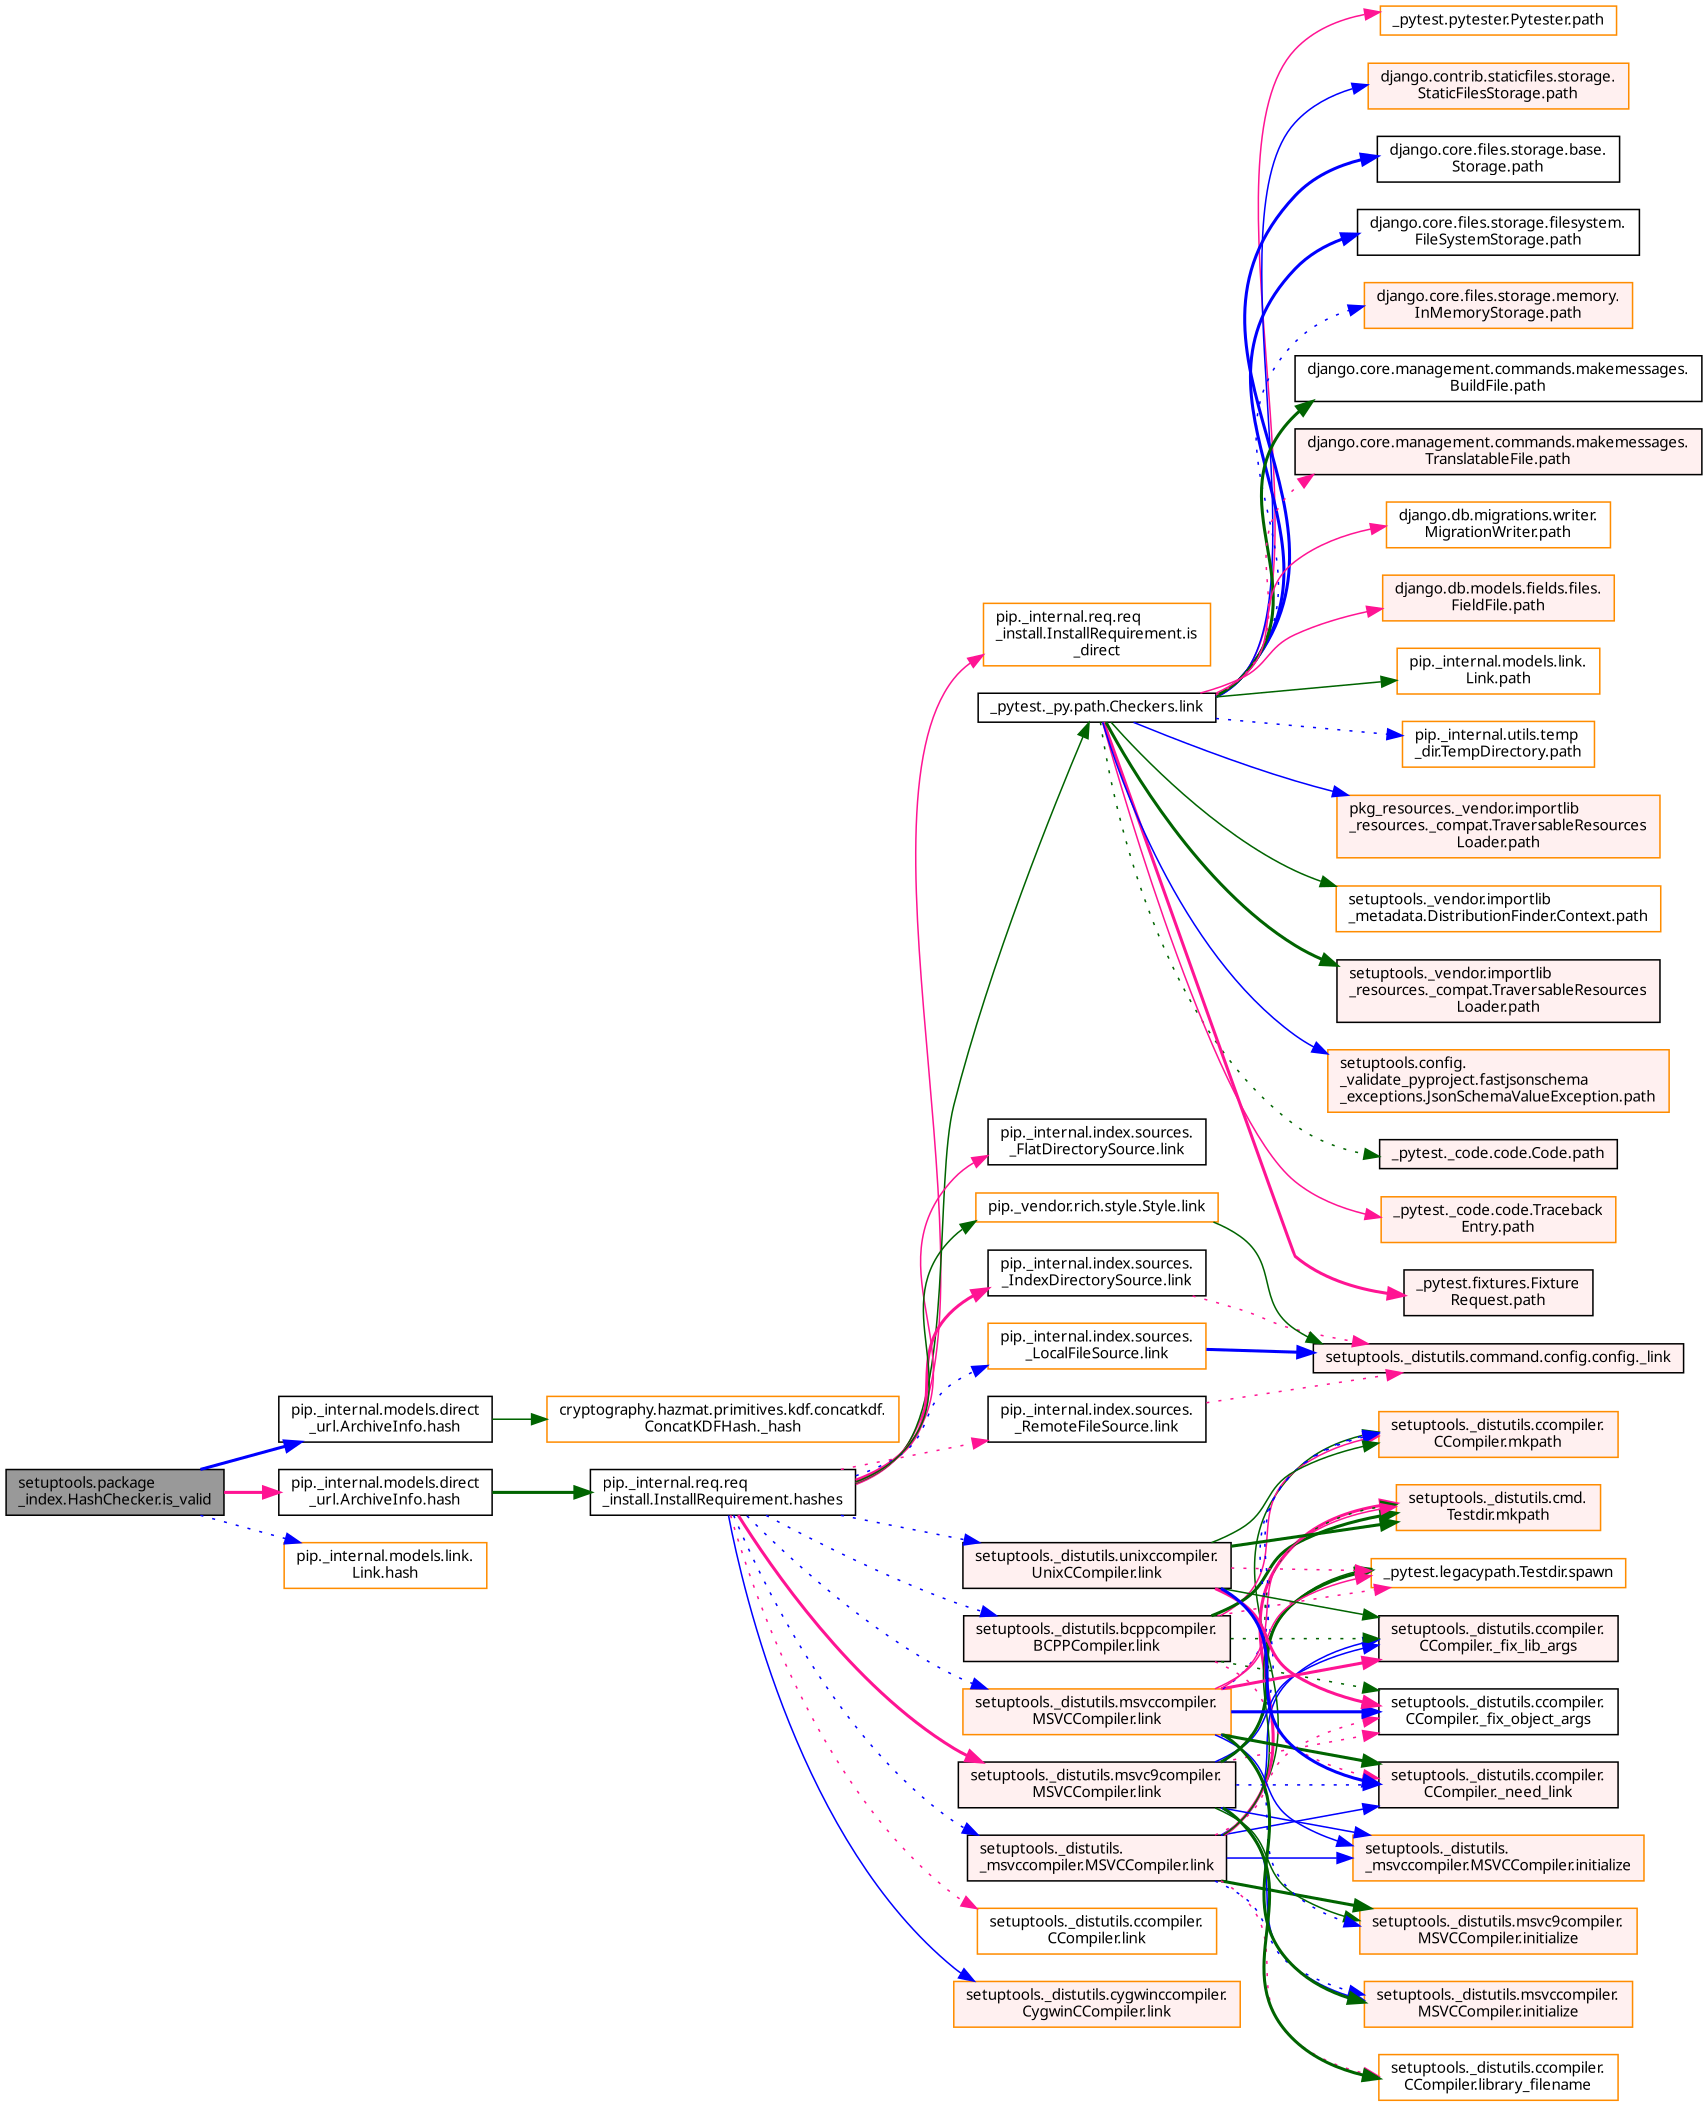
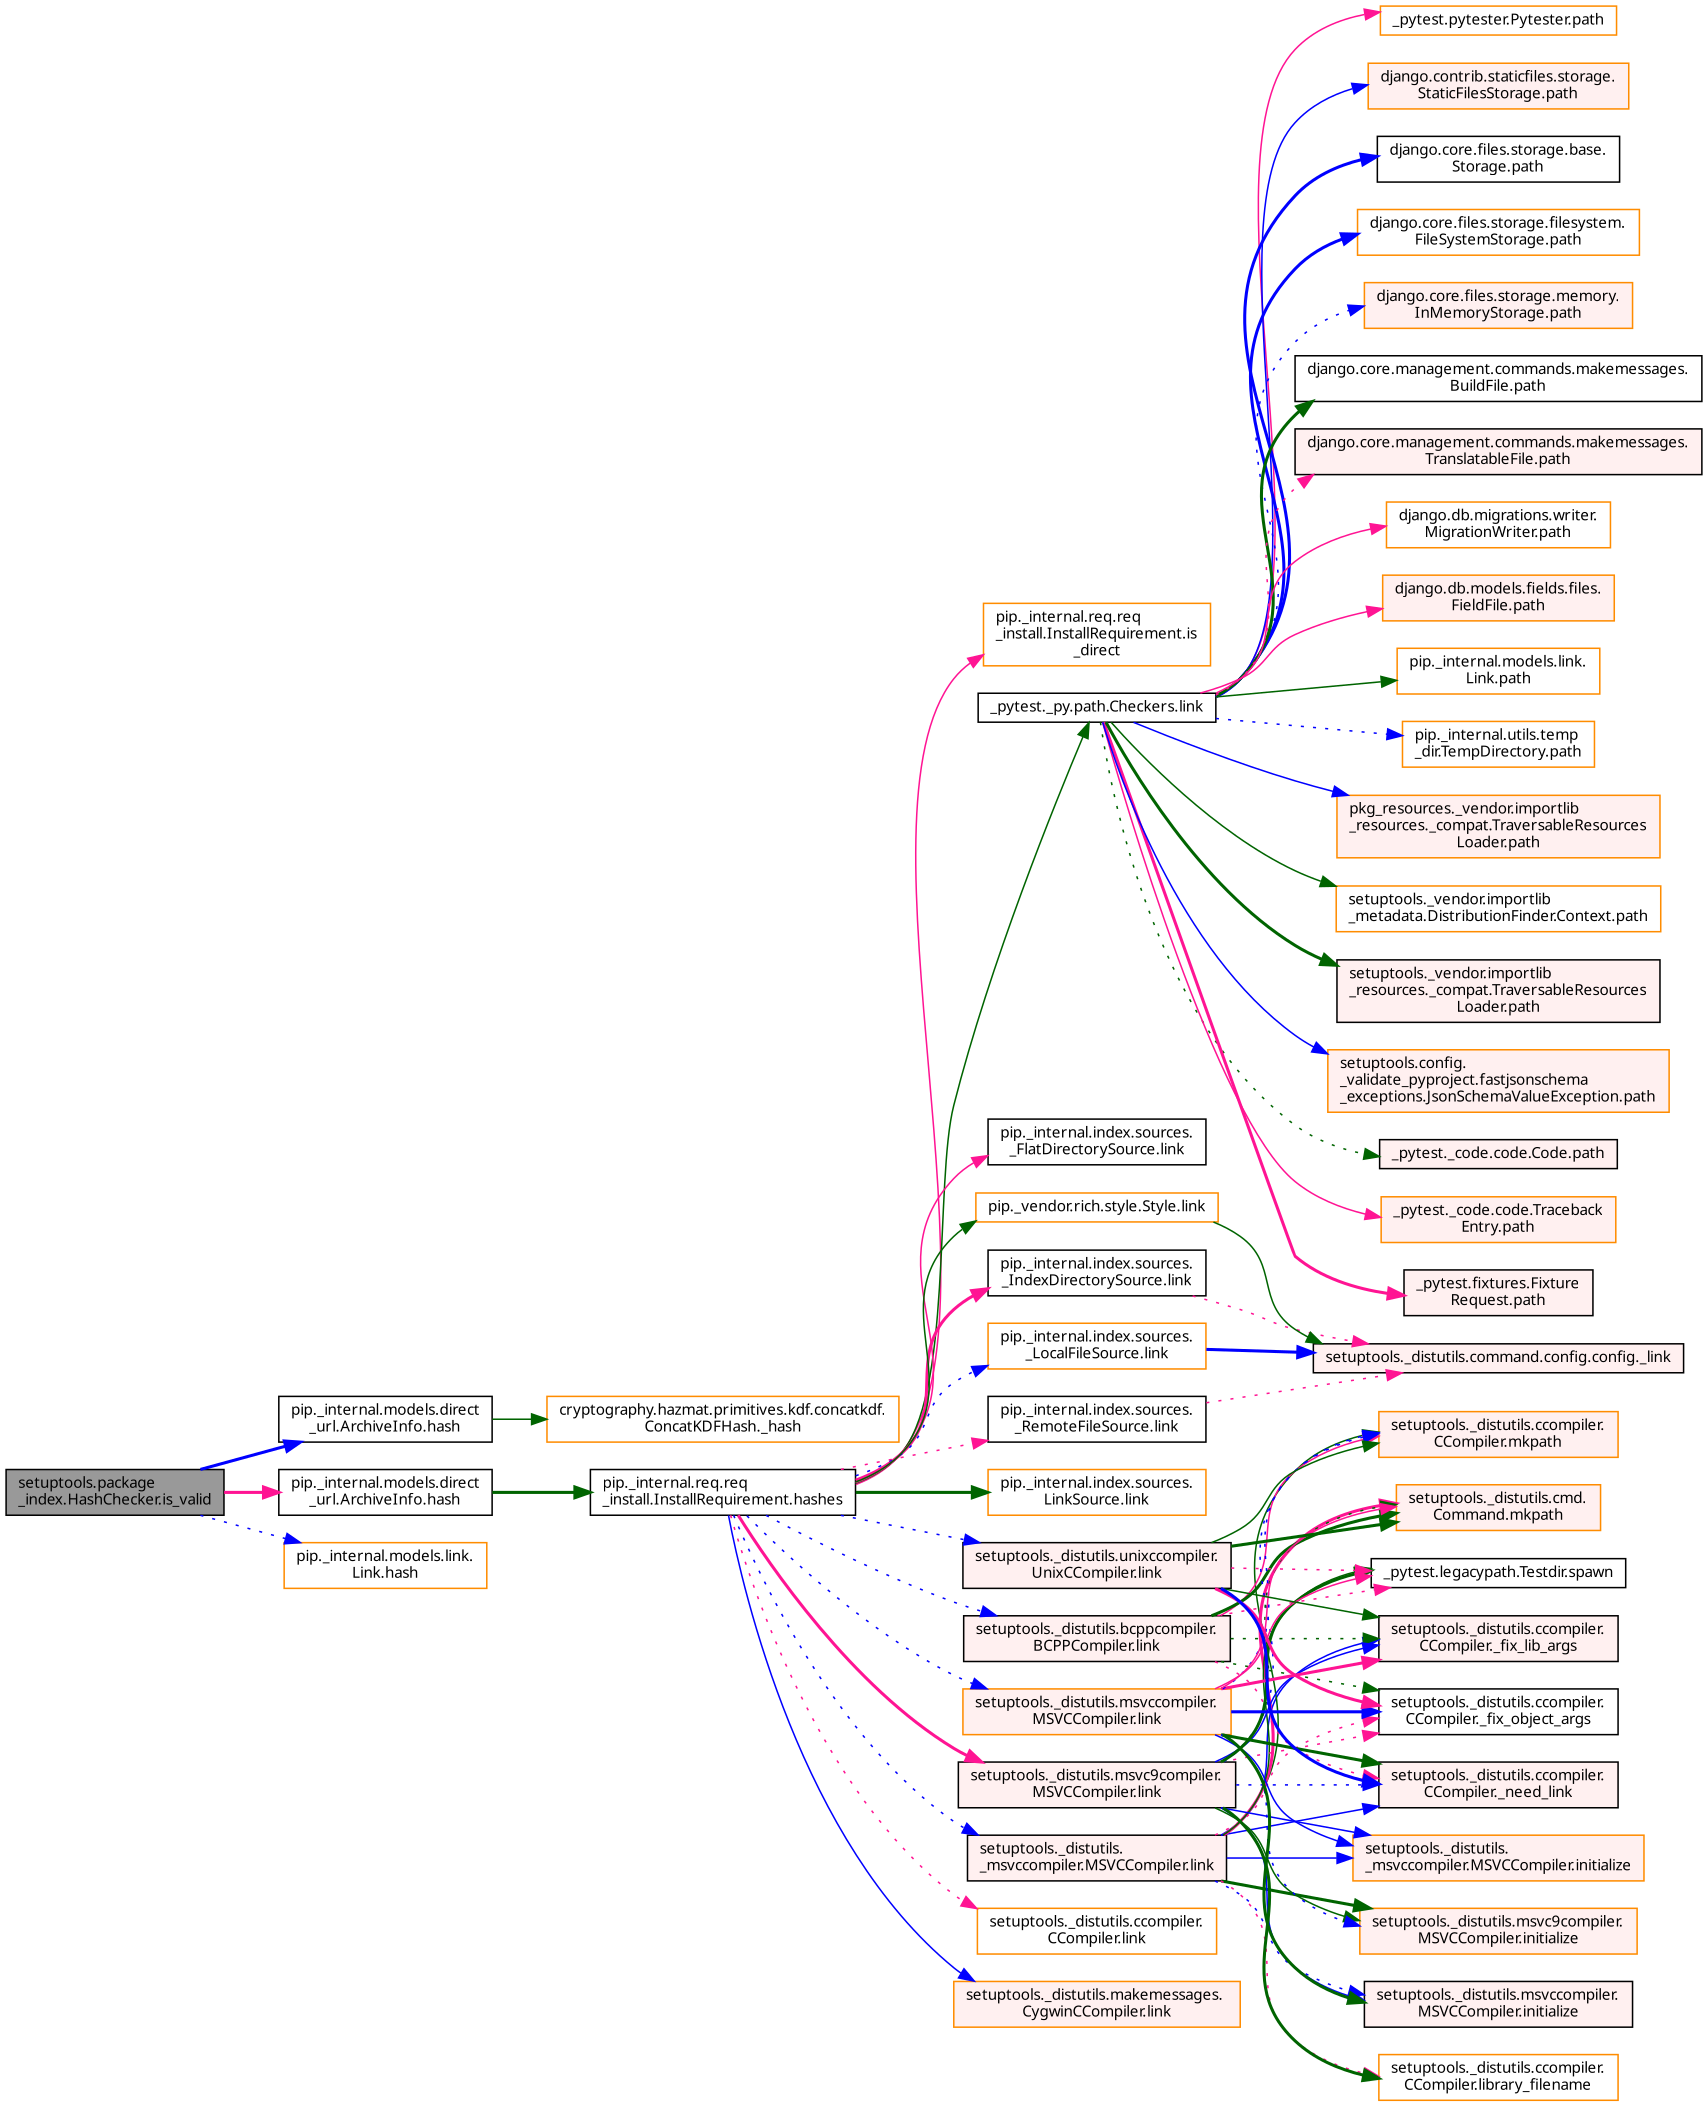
(1498, 232) -> (1498, 232)
none -> (1097, 1492)
(1498, 1508) -> (1498, 1508)
(1498, 1573) -> (1498, 1573)
(1097, 2004) -> (1097, 2004)
(1498, 2004) -> (1498, 2004)
